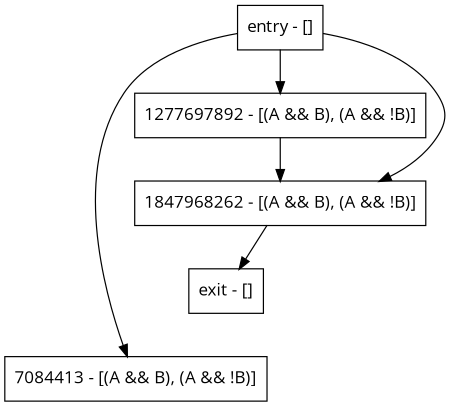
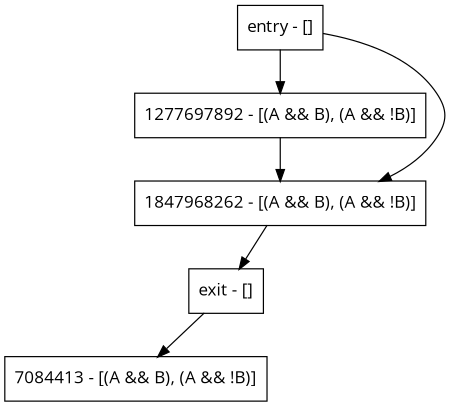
(100, 153) -> (185, 331)
